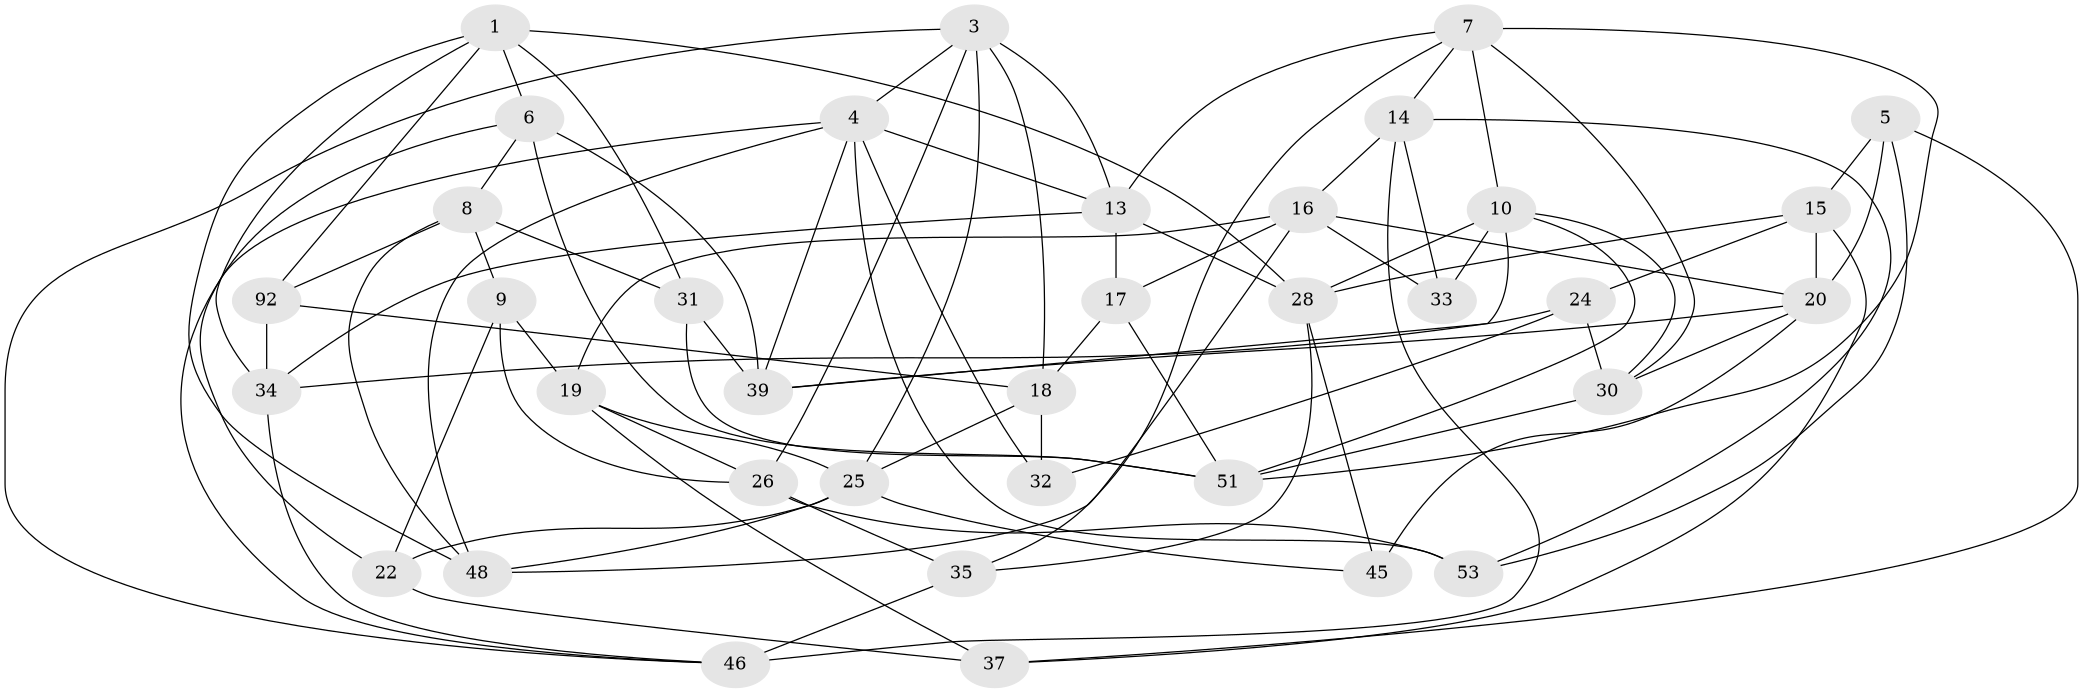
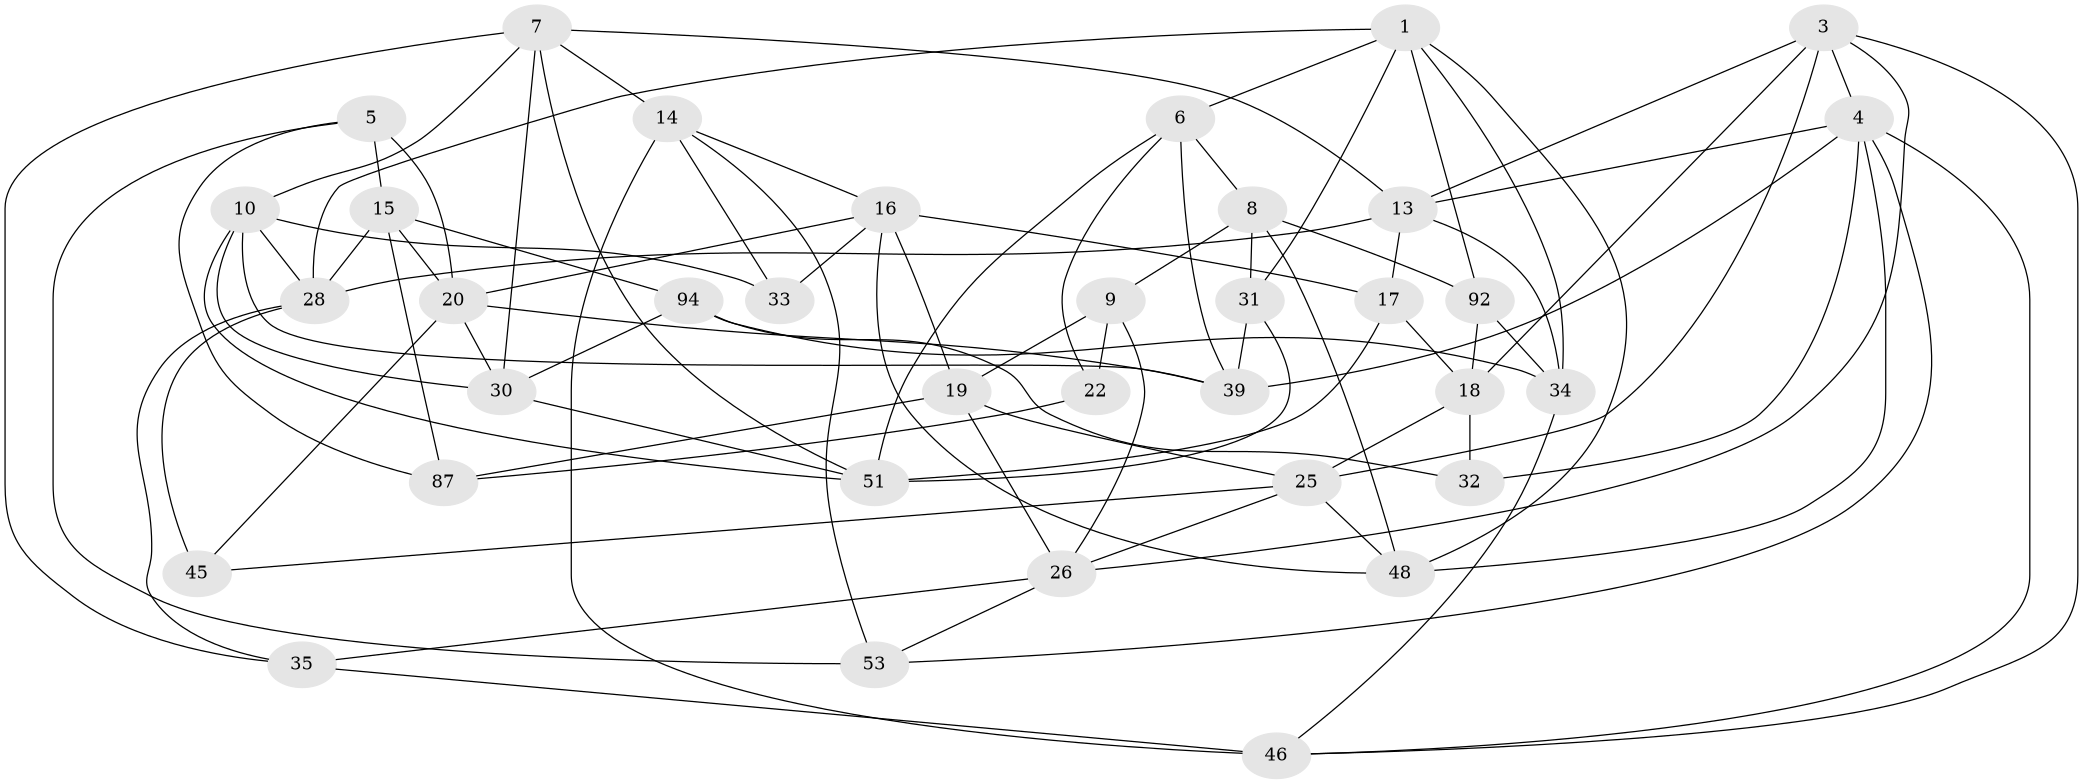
(1581, 301) -> (689, 301)
(621, 528) -> (1184, 528)
(995, 665) -> (444, 483)
